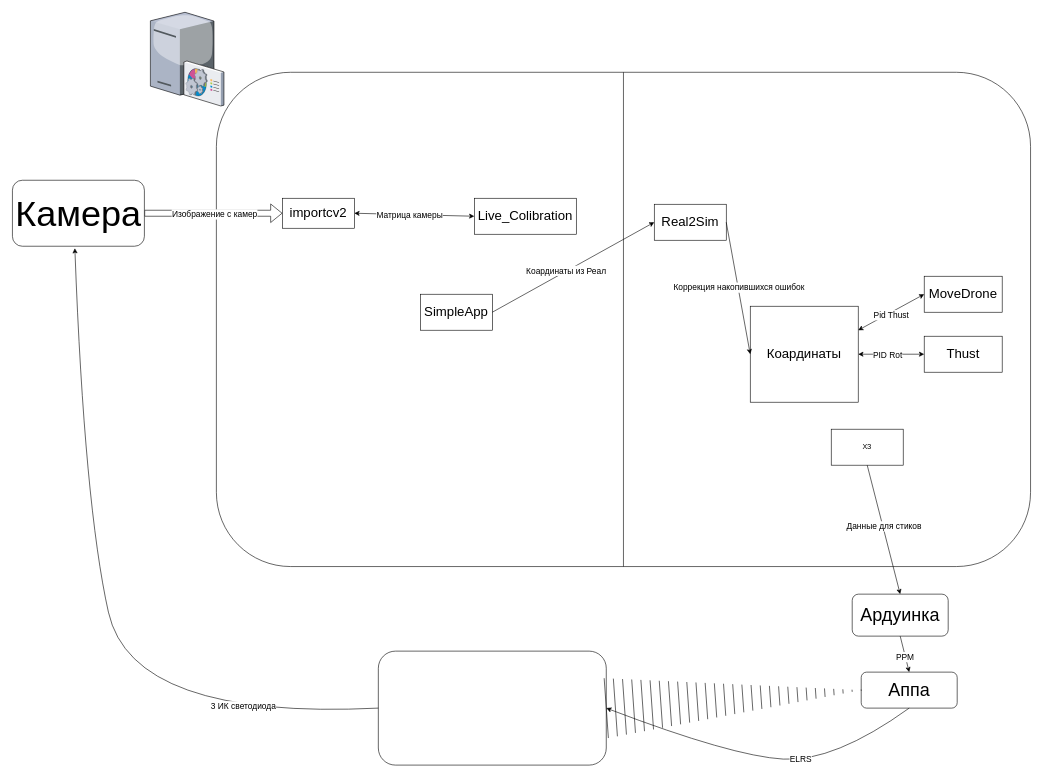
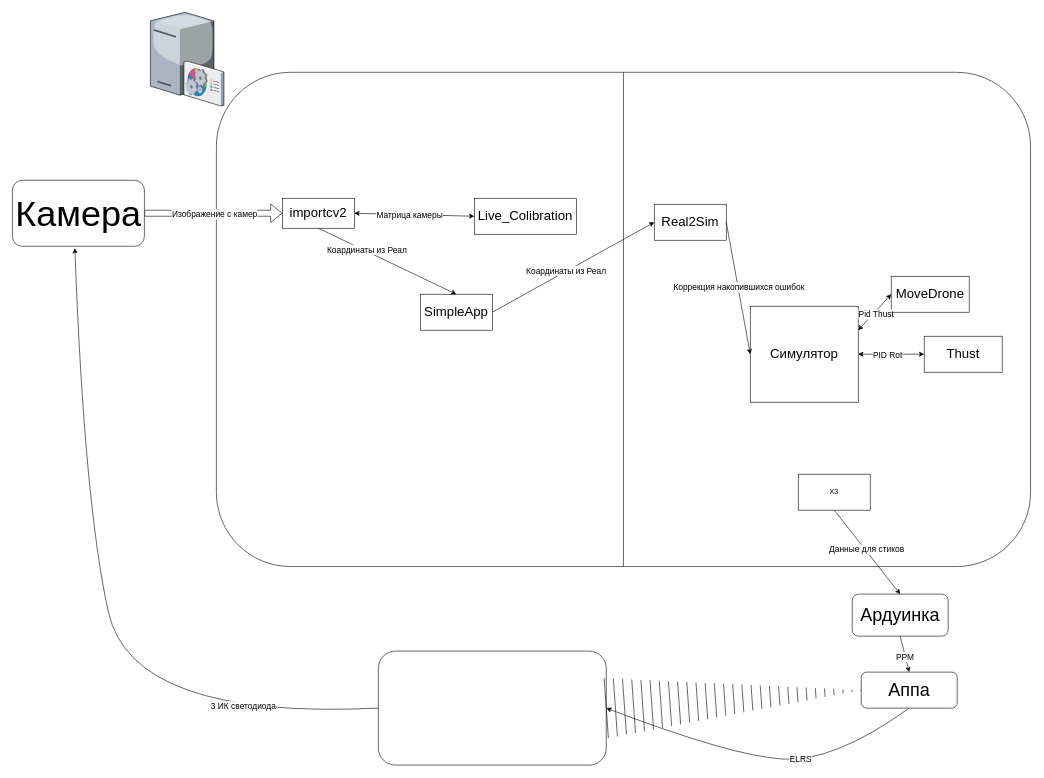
none -> (354, 246)
(963, 294) -> (930, 294)
(804, 354) -> (804, 354)
(867, 447) -> (834, 492)
